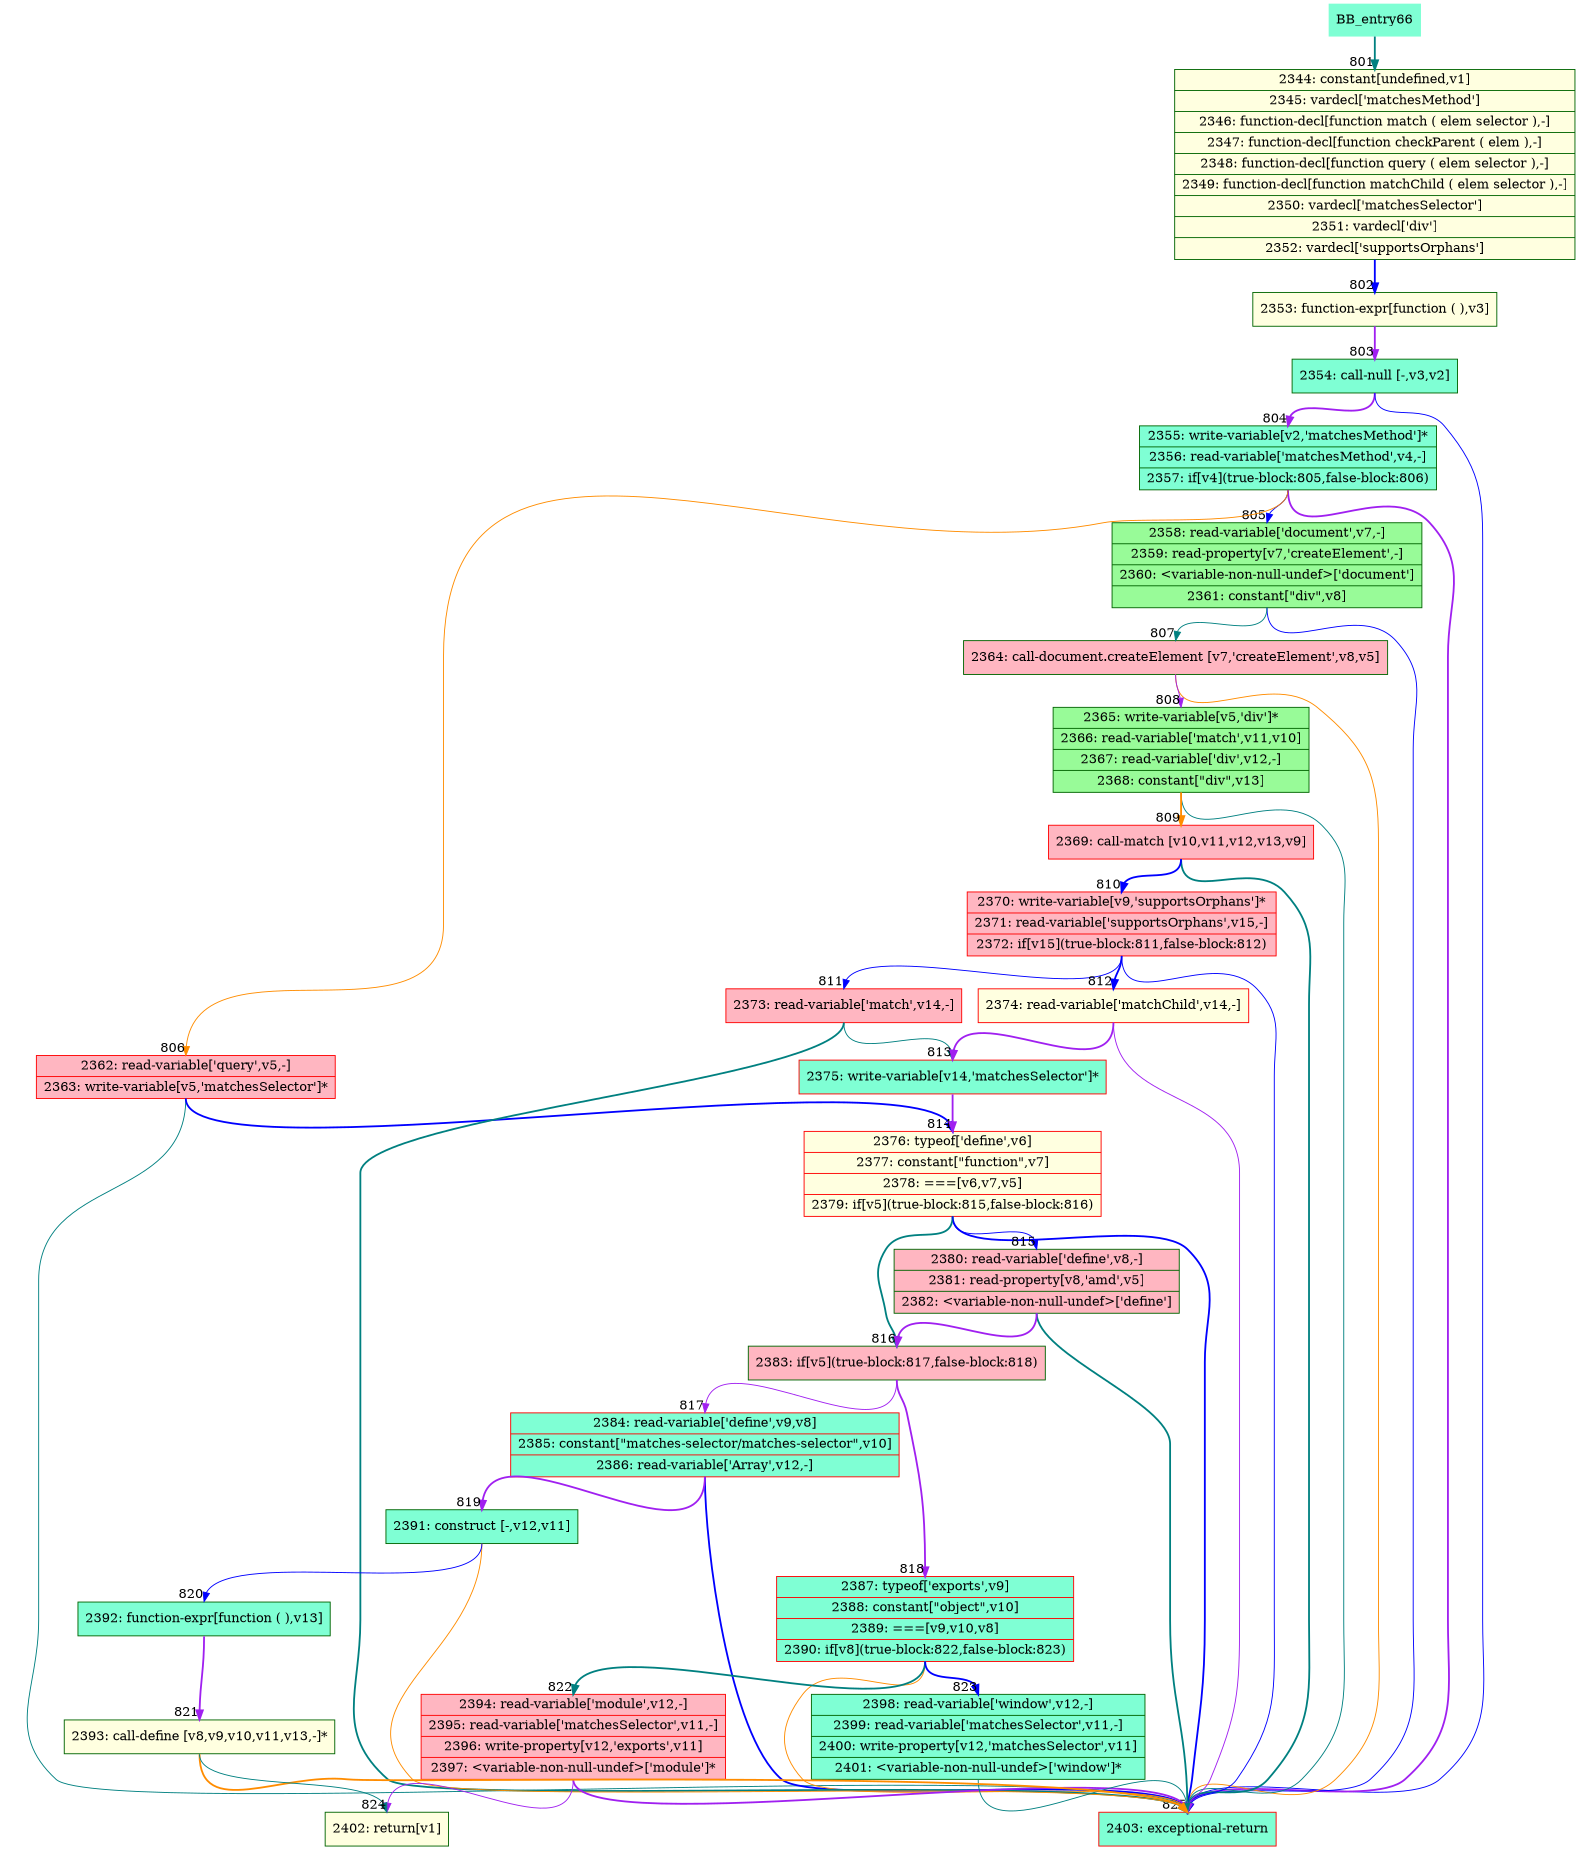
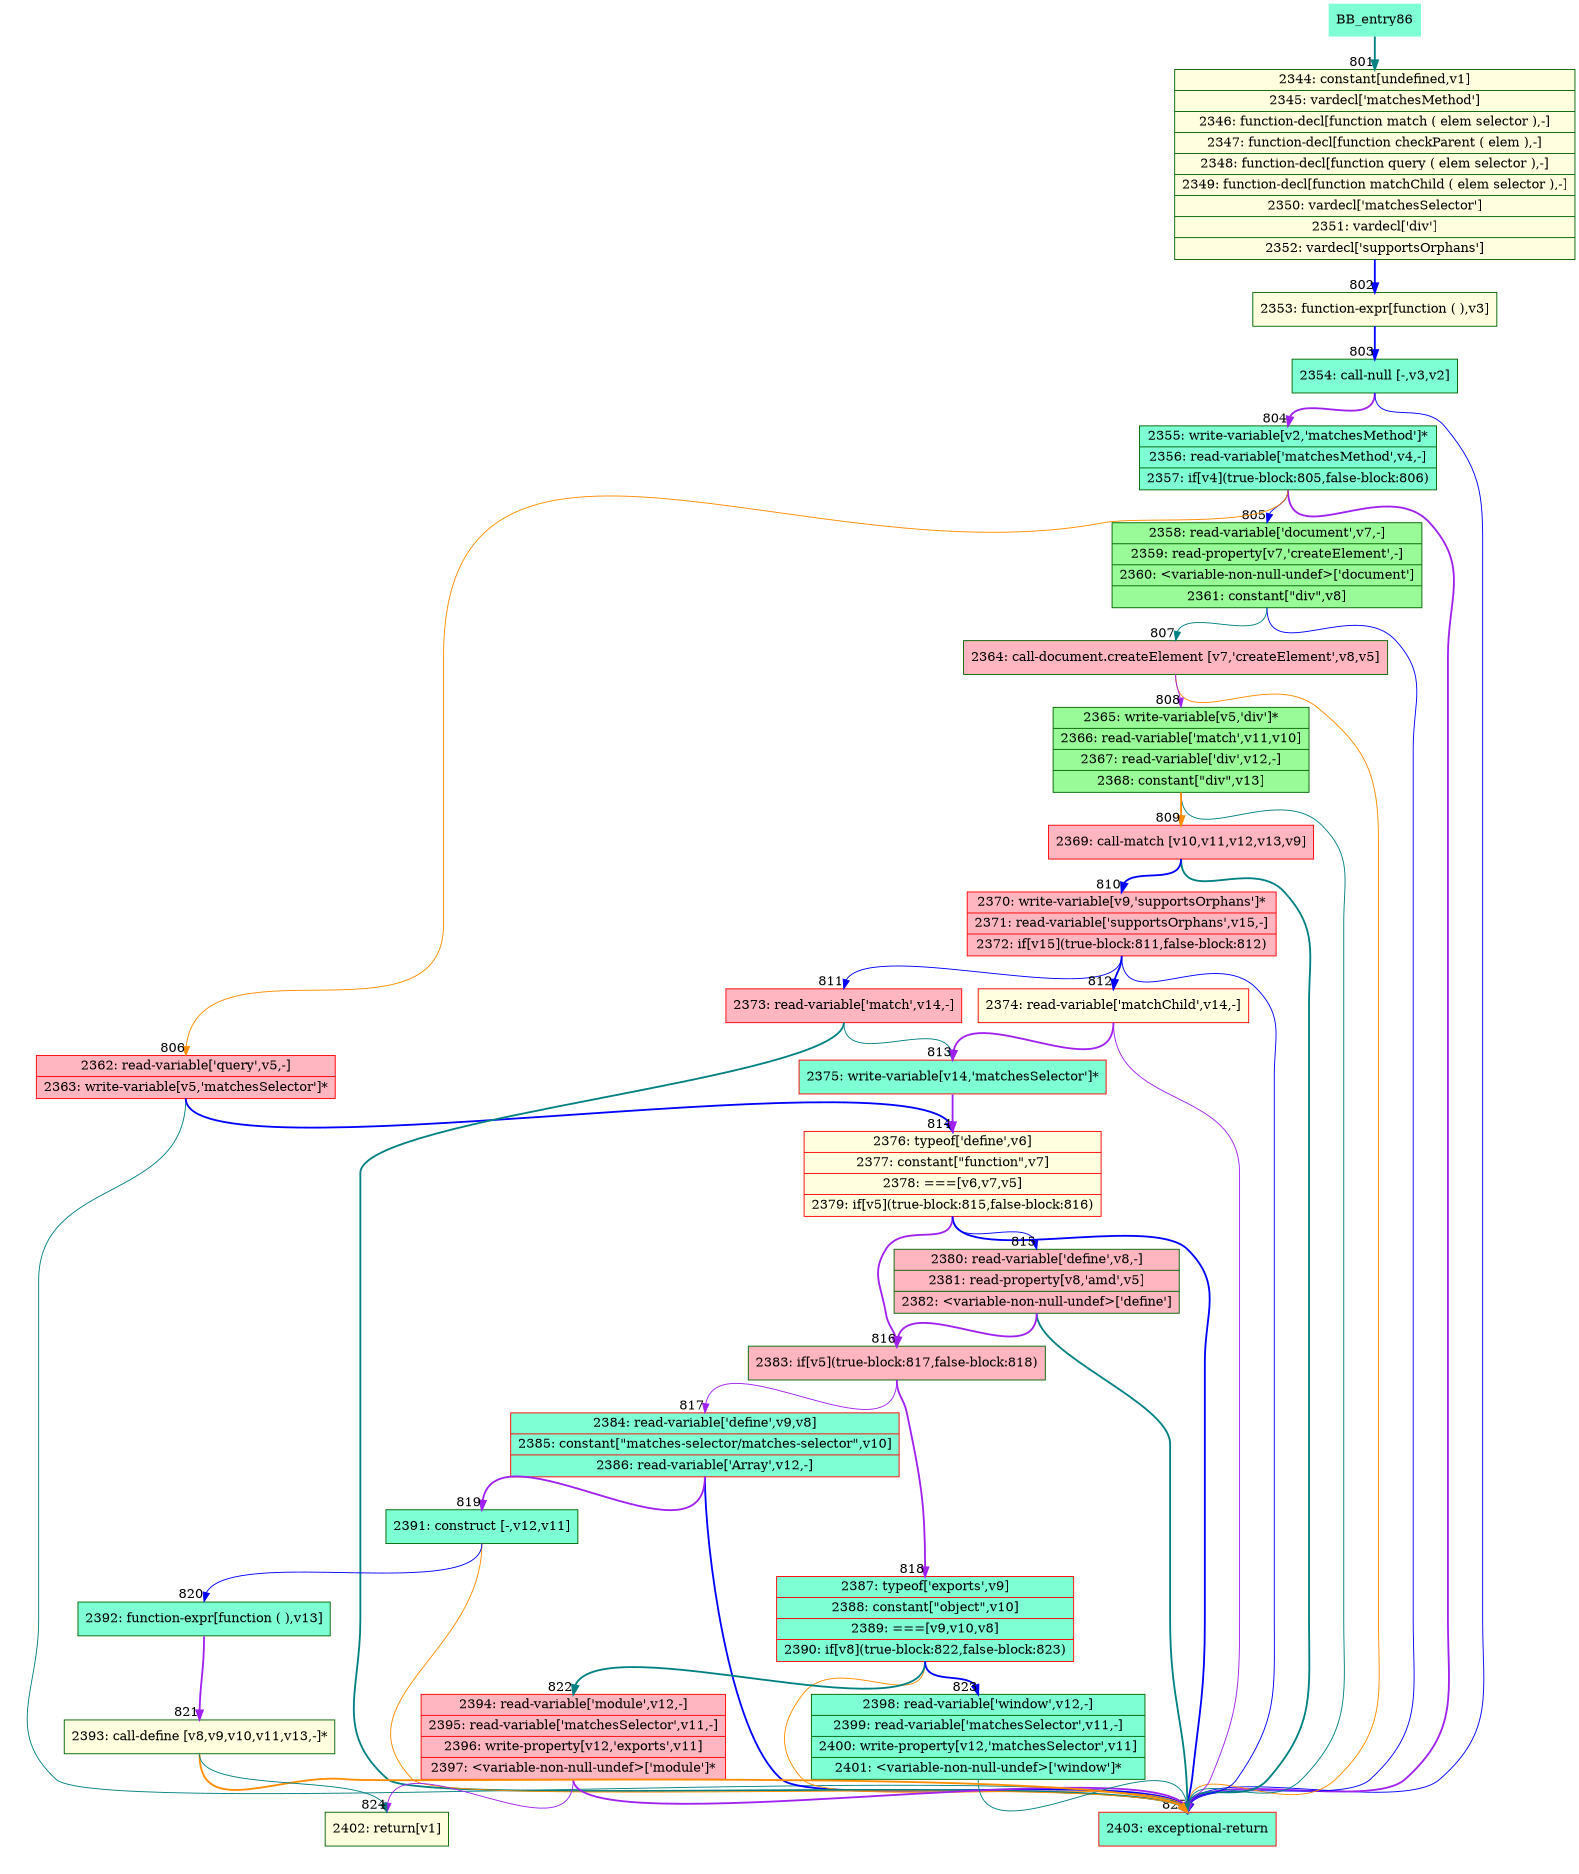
(1375, 20) -> (1375, 20)
(1375, 338) -> (1375, 338)
(883, 1254) -> (883, 1254)
